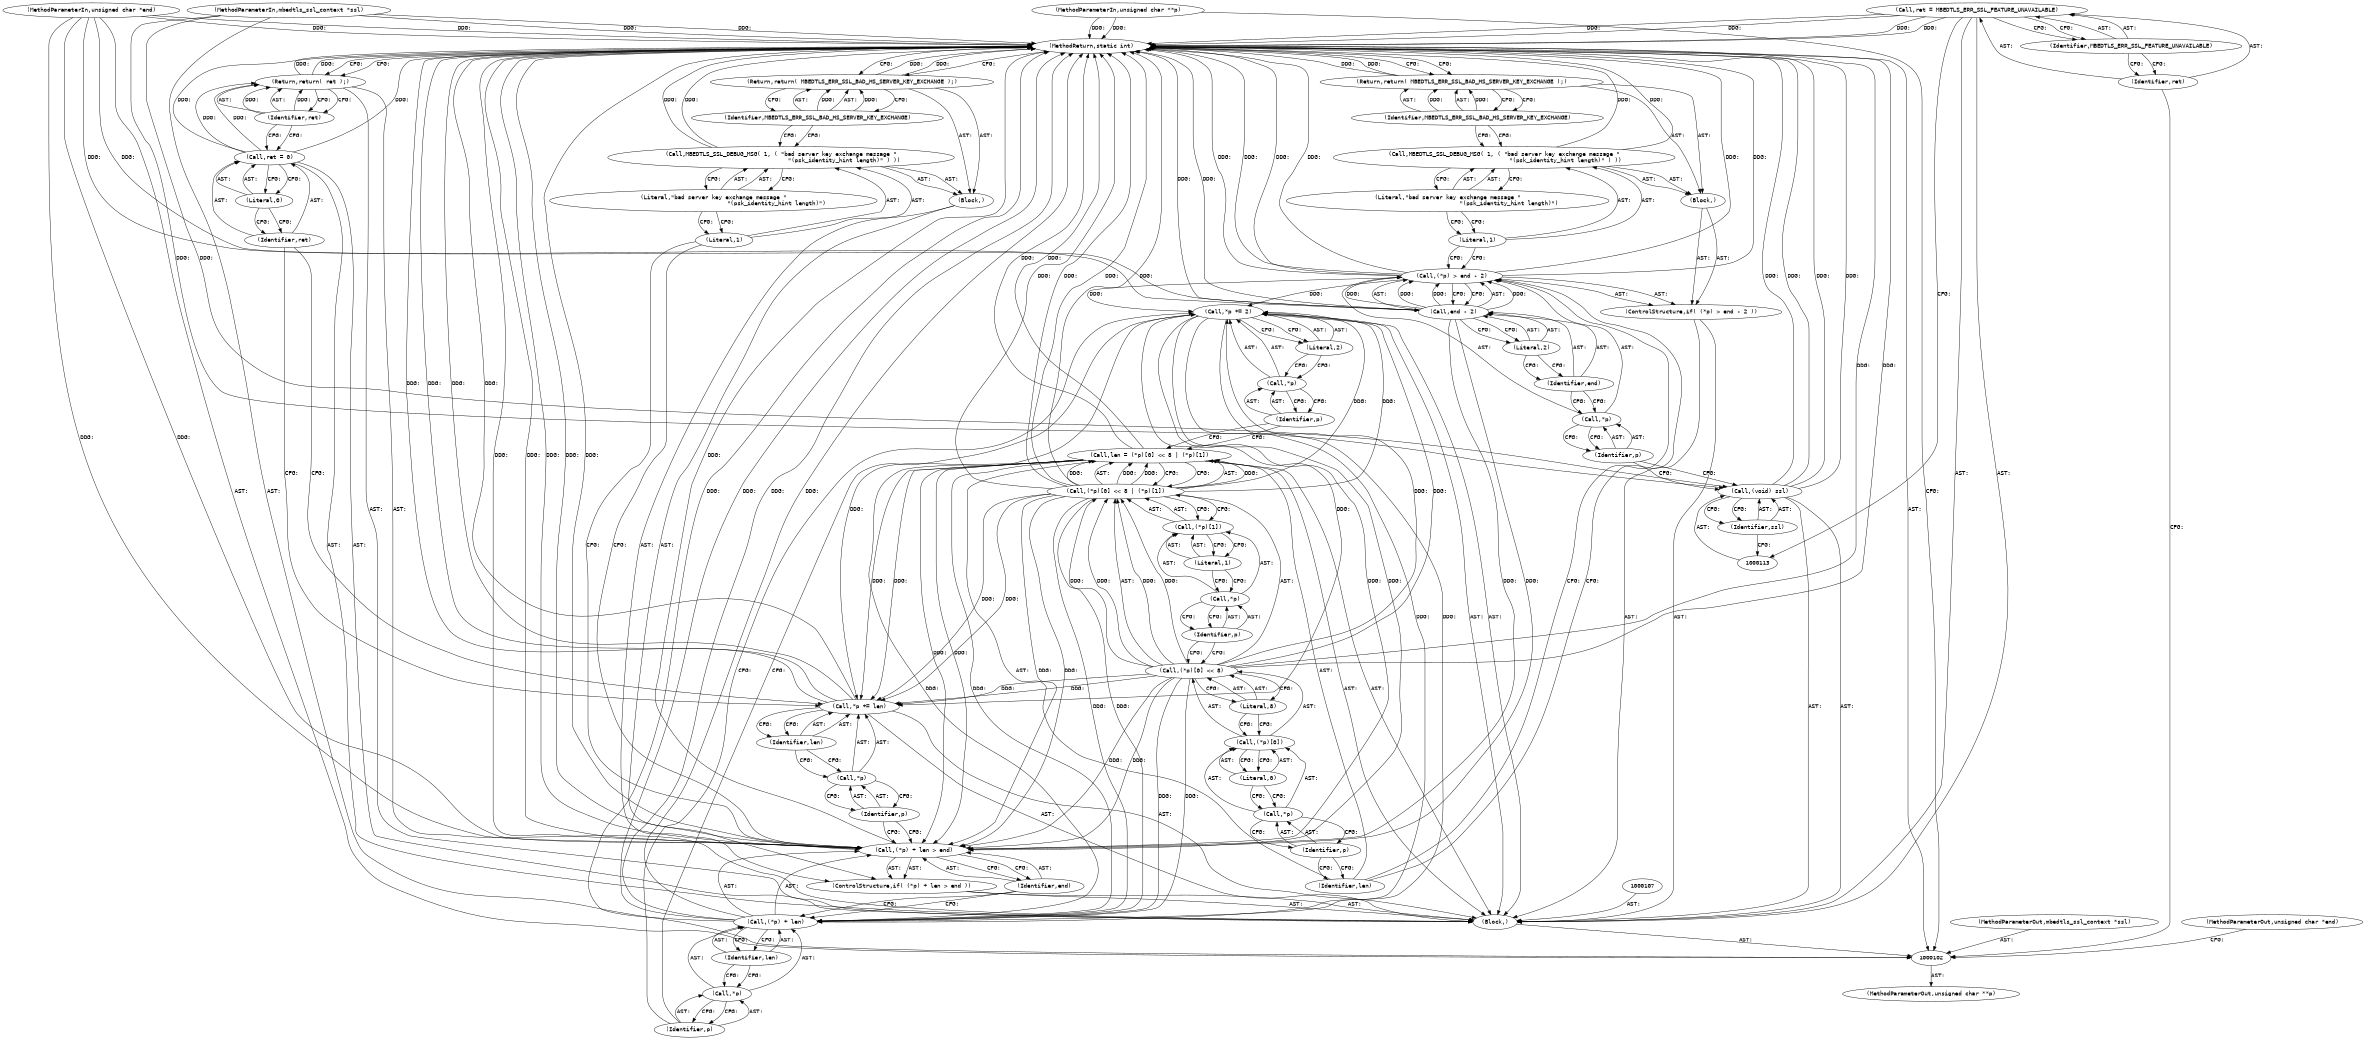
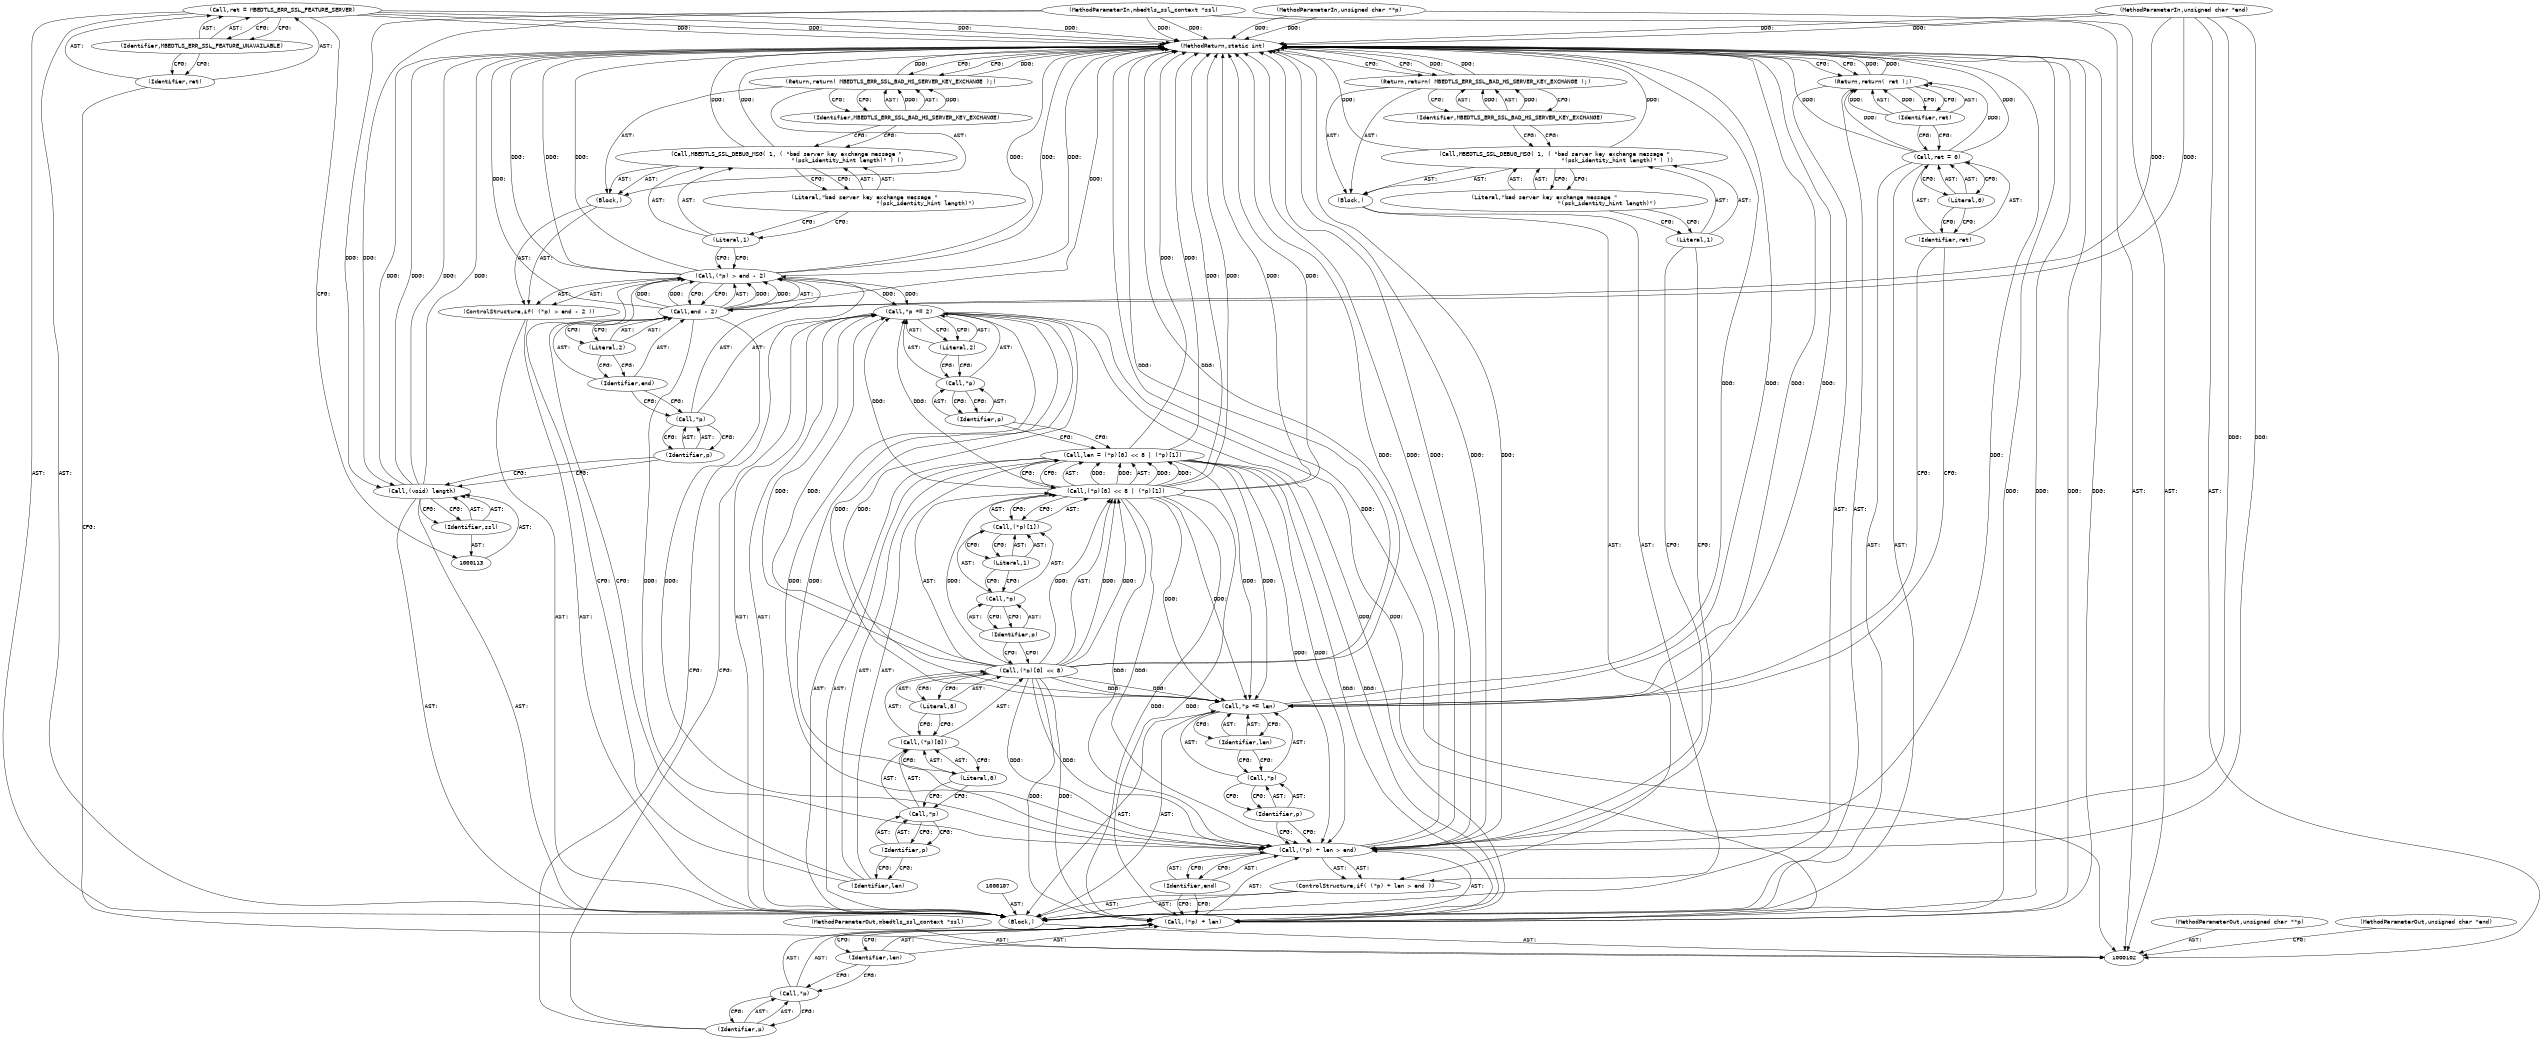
(1977, 10) -> (282, 10)
(1760, 491) -> (422, 491)
(1934, 491) -> (2173, 491)
(1917, 509) -> (1370, 509)
(1766, 545) -> (480, 545)
(1931, 974) -> (2180, 941)
